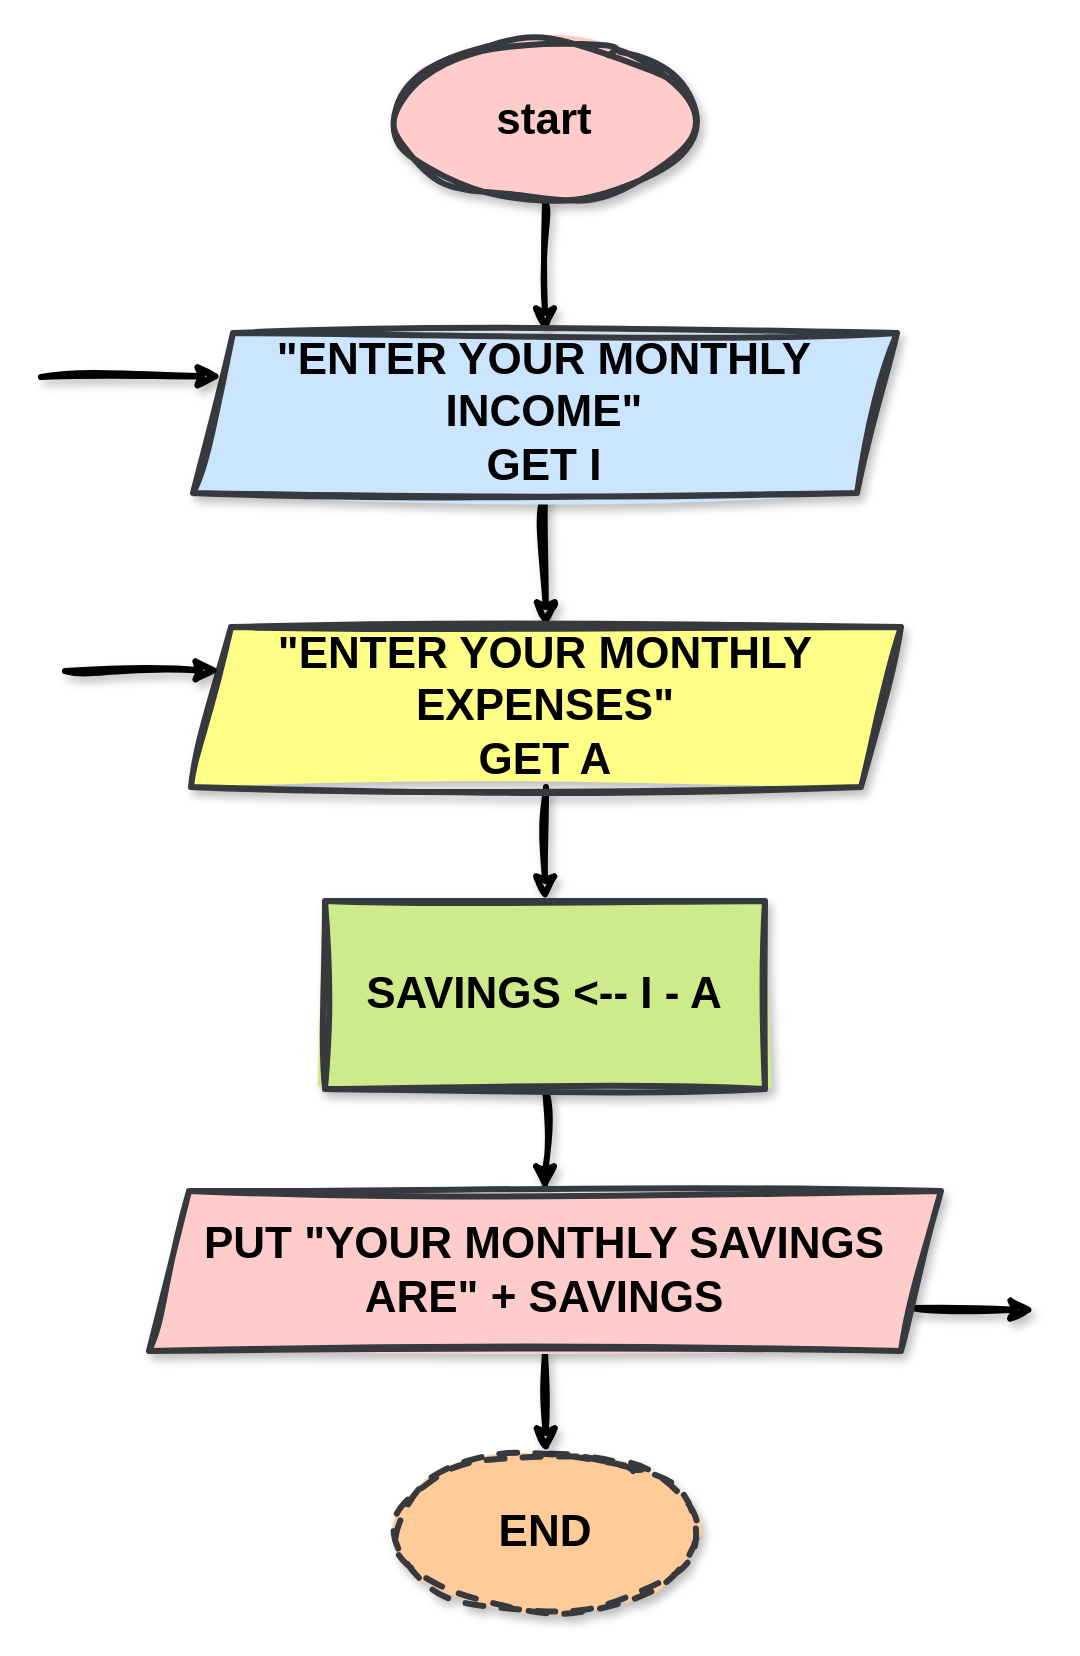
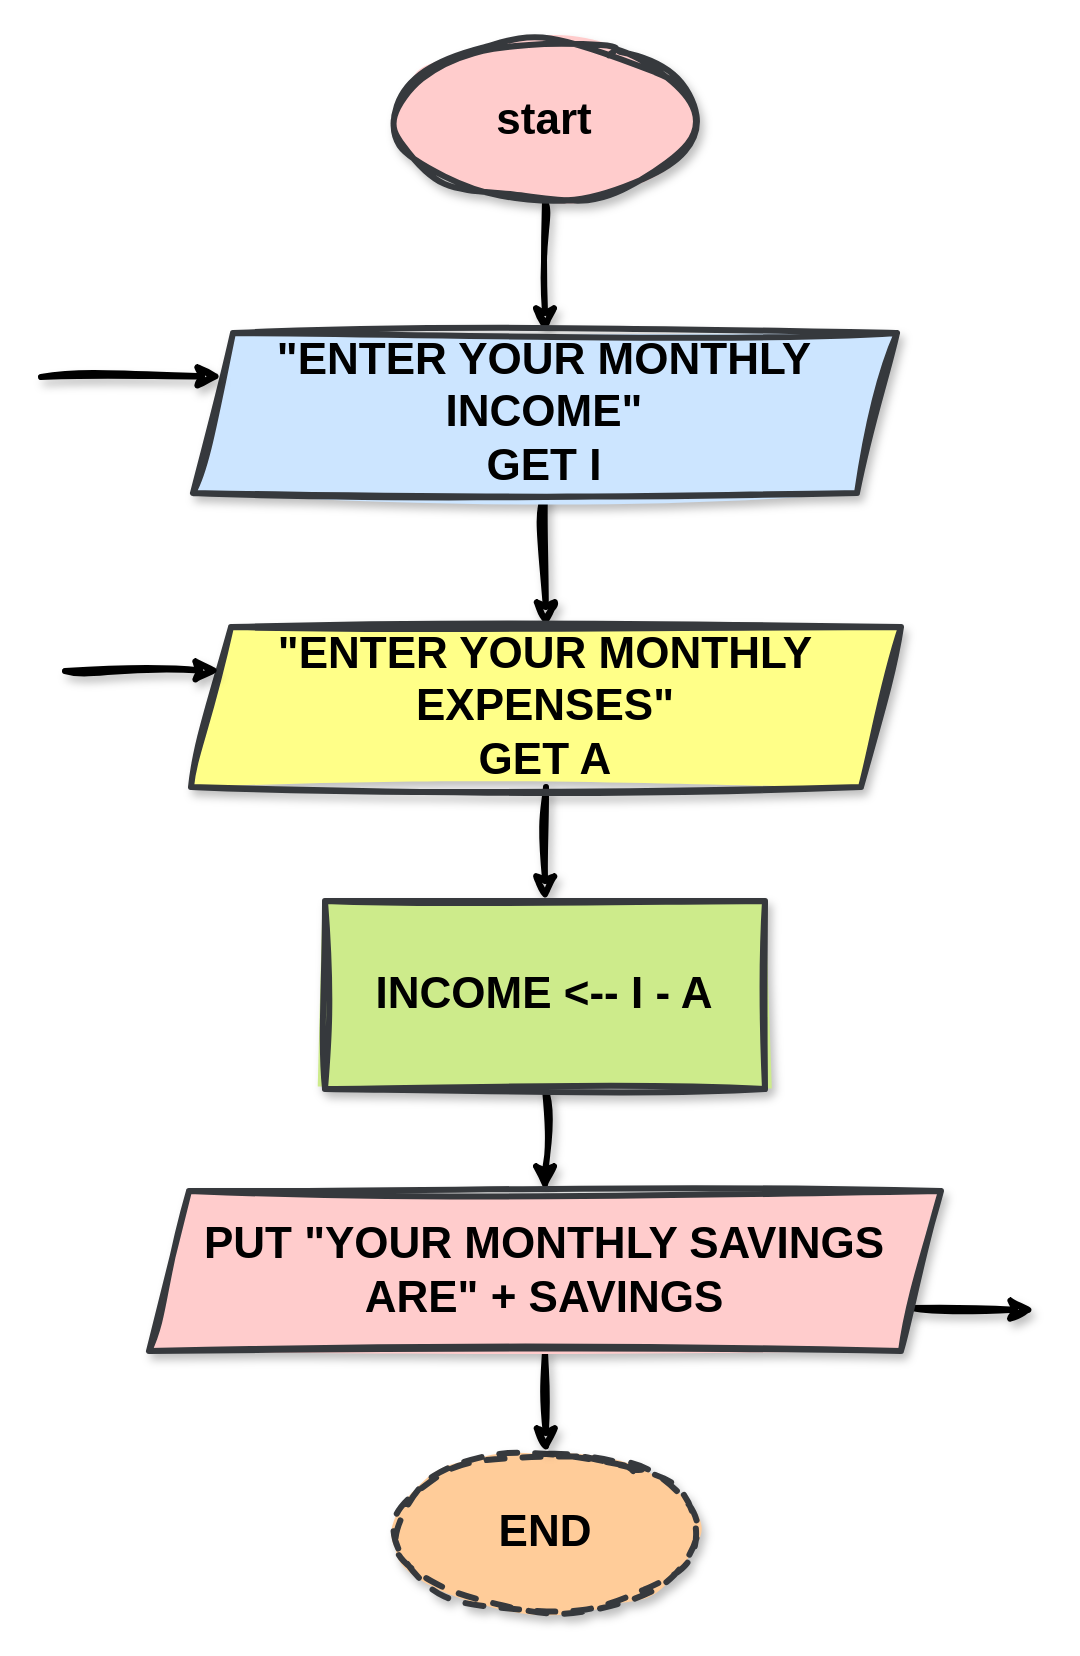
(545, 995) -> (545, 995)
